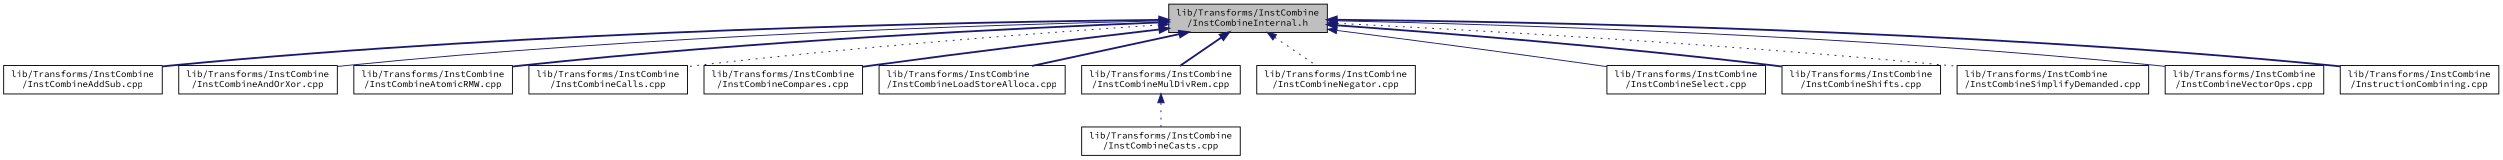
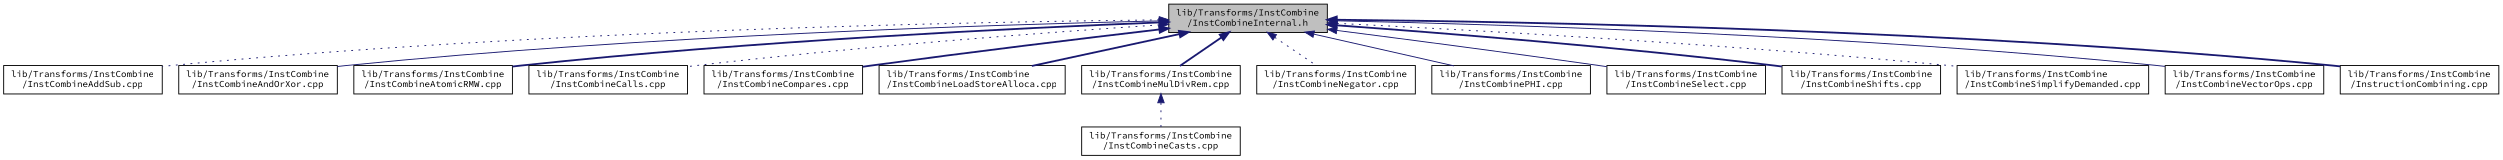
(660, 33) -> (660, 33)
none -> (1511, 80)
